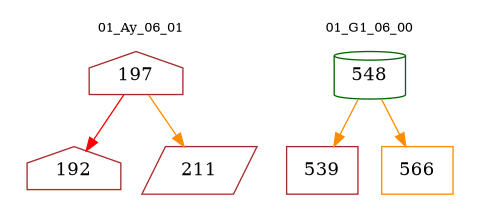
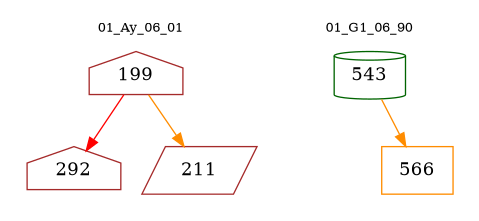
(370, 28) -> (370, 28)
(136, 75) -> (136, 75)
(370, 75) -> (370, 75)
(74, 170) -> (74, 170)
(322, 170) -> none
